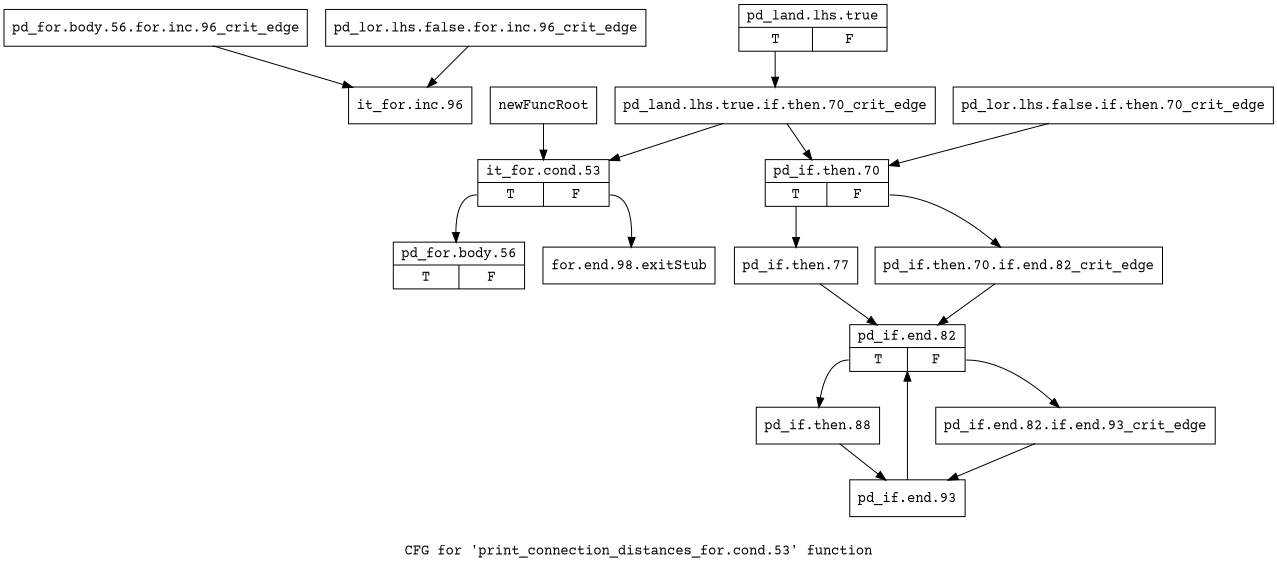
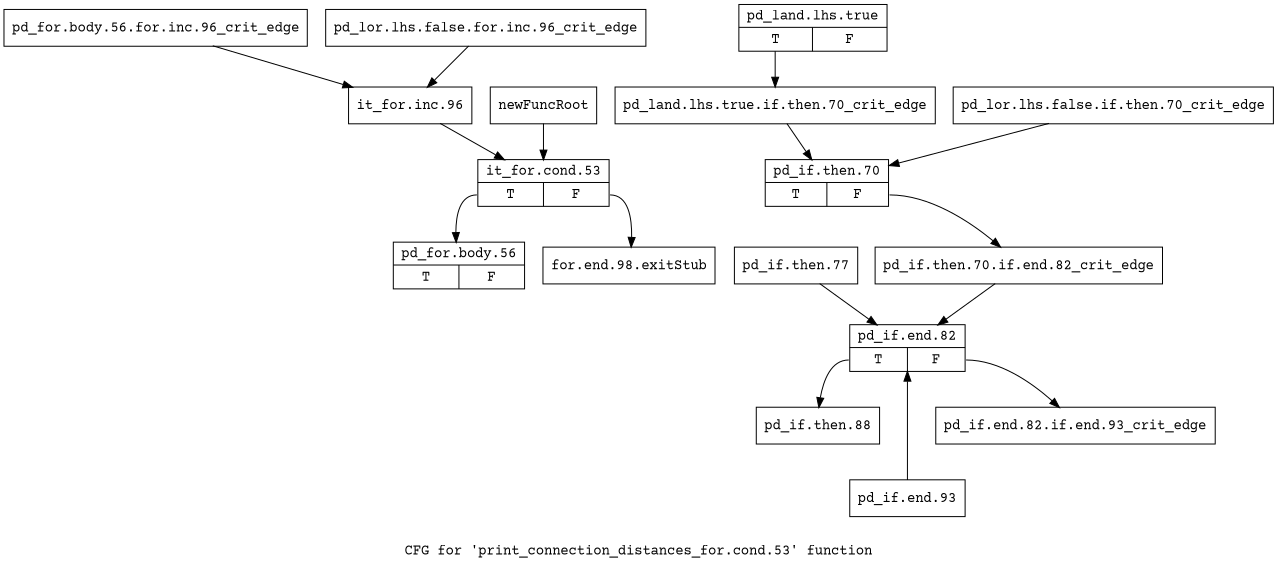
(671, 140) -> (468, 139)
(796, 222) -> none
(859, 459) -> none
(996, 460) -> none
